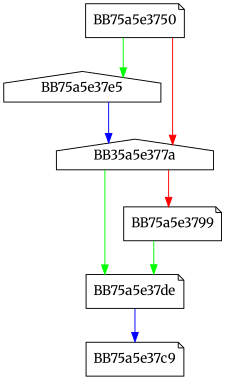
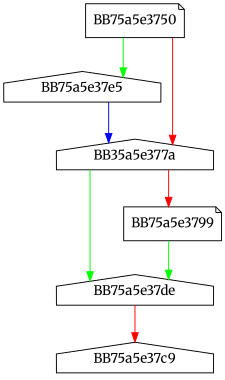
(135, 291) -> (135, 291)
(135, 321) -> (135, 319)
(135, 359) -> (135, 359)
